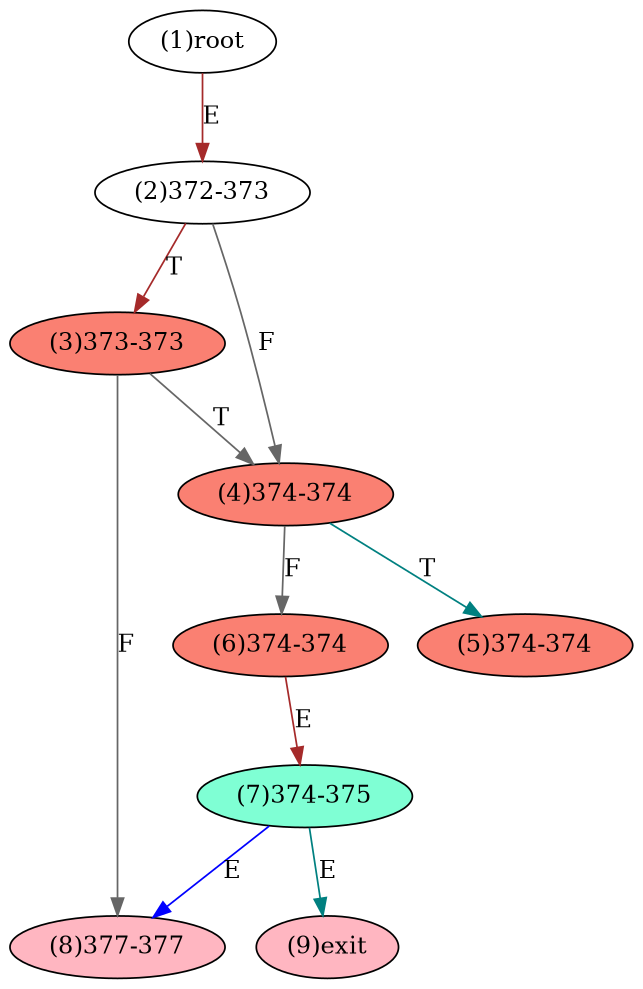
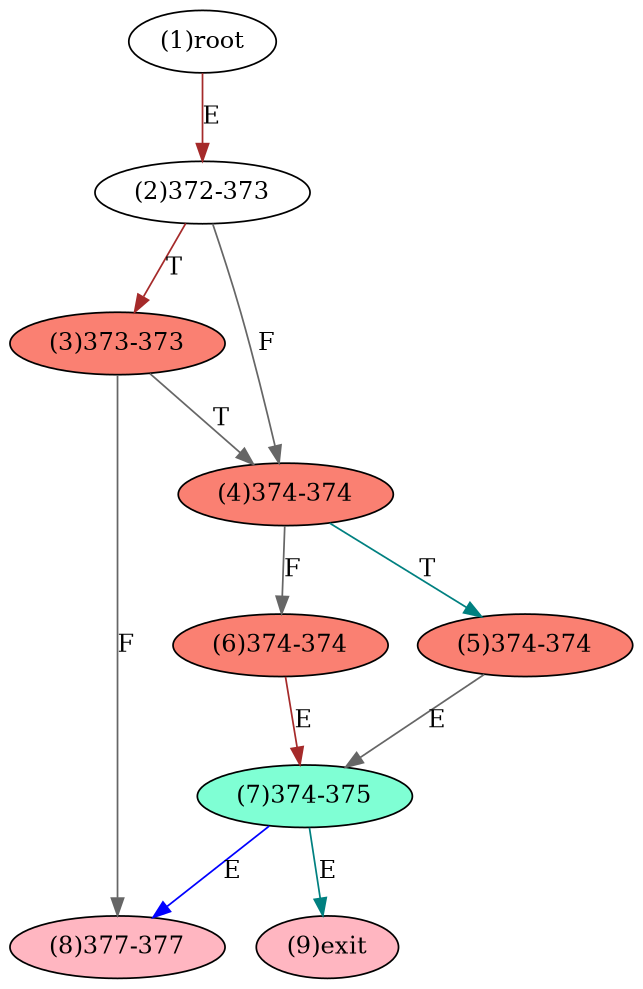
none -> (422, 716)
